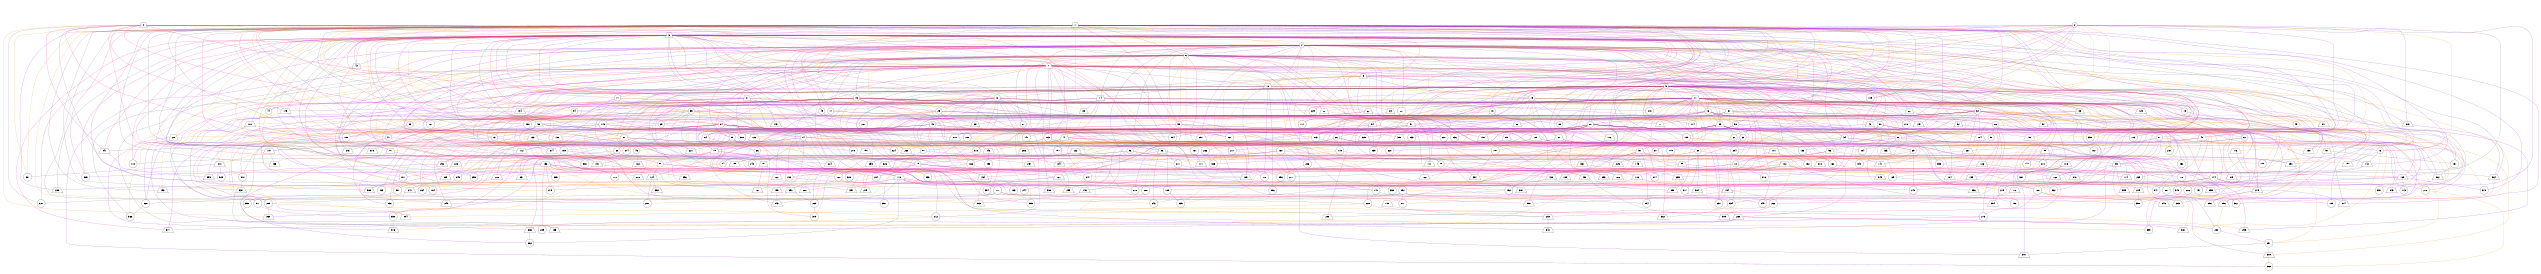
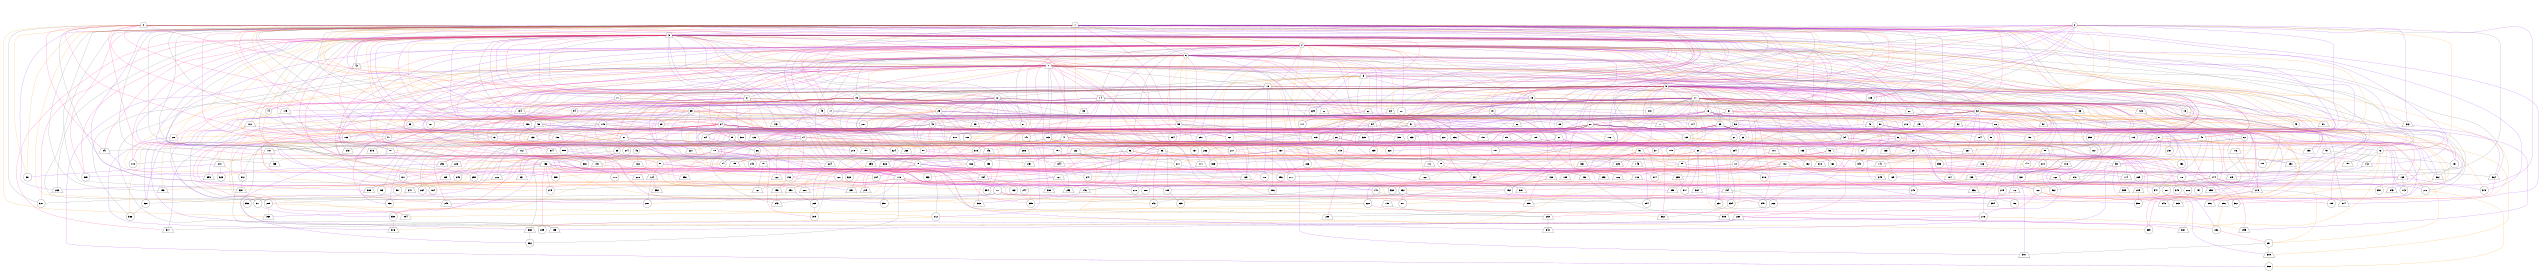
(564, 151) -> (564, 151)
none -> (2281, 196)
